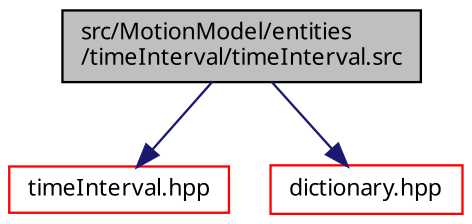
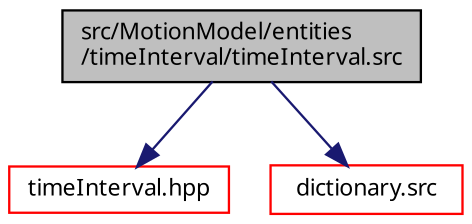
(367, 190) -> (367, 190)
